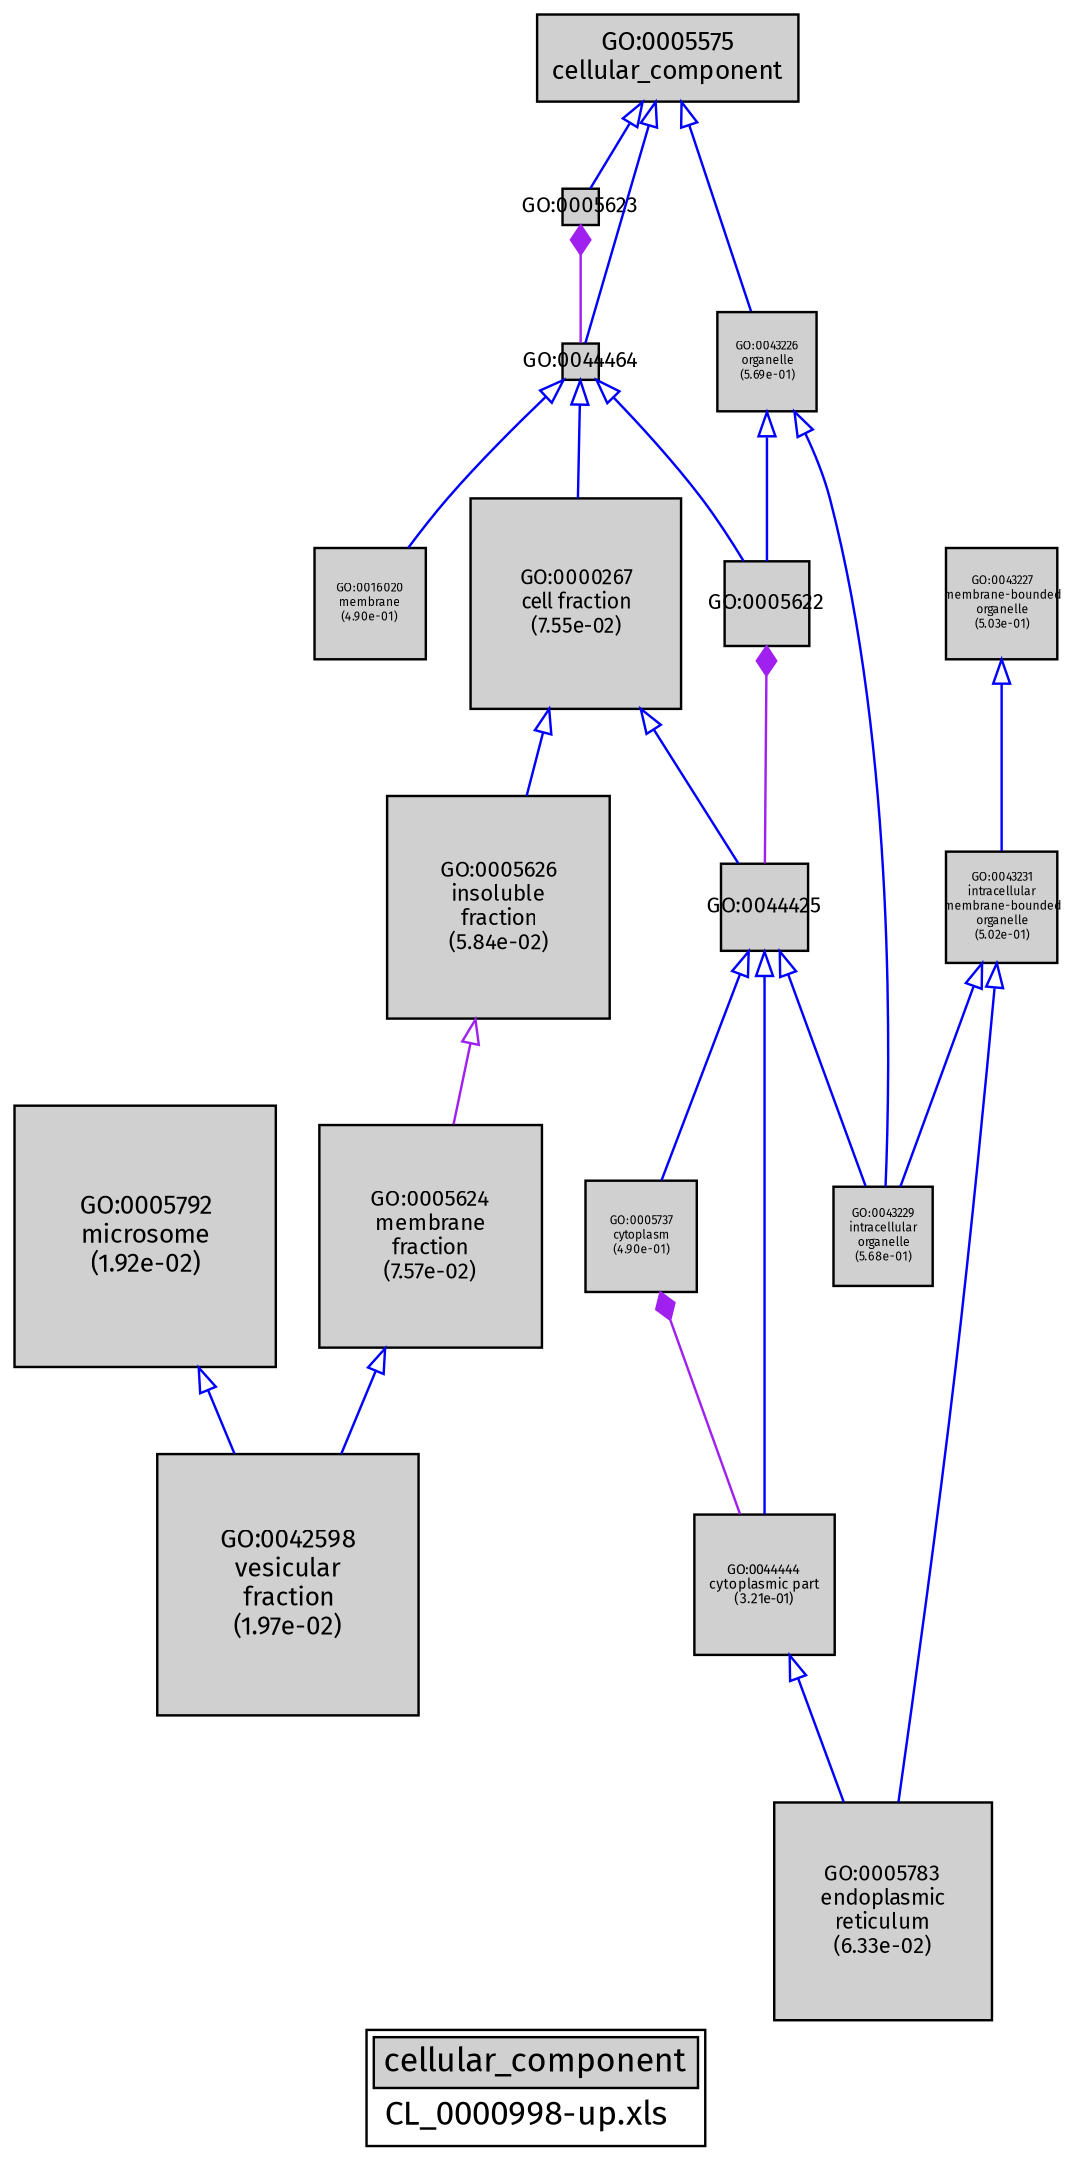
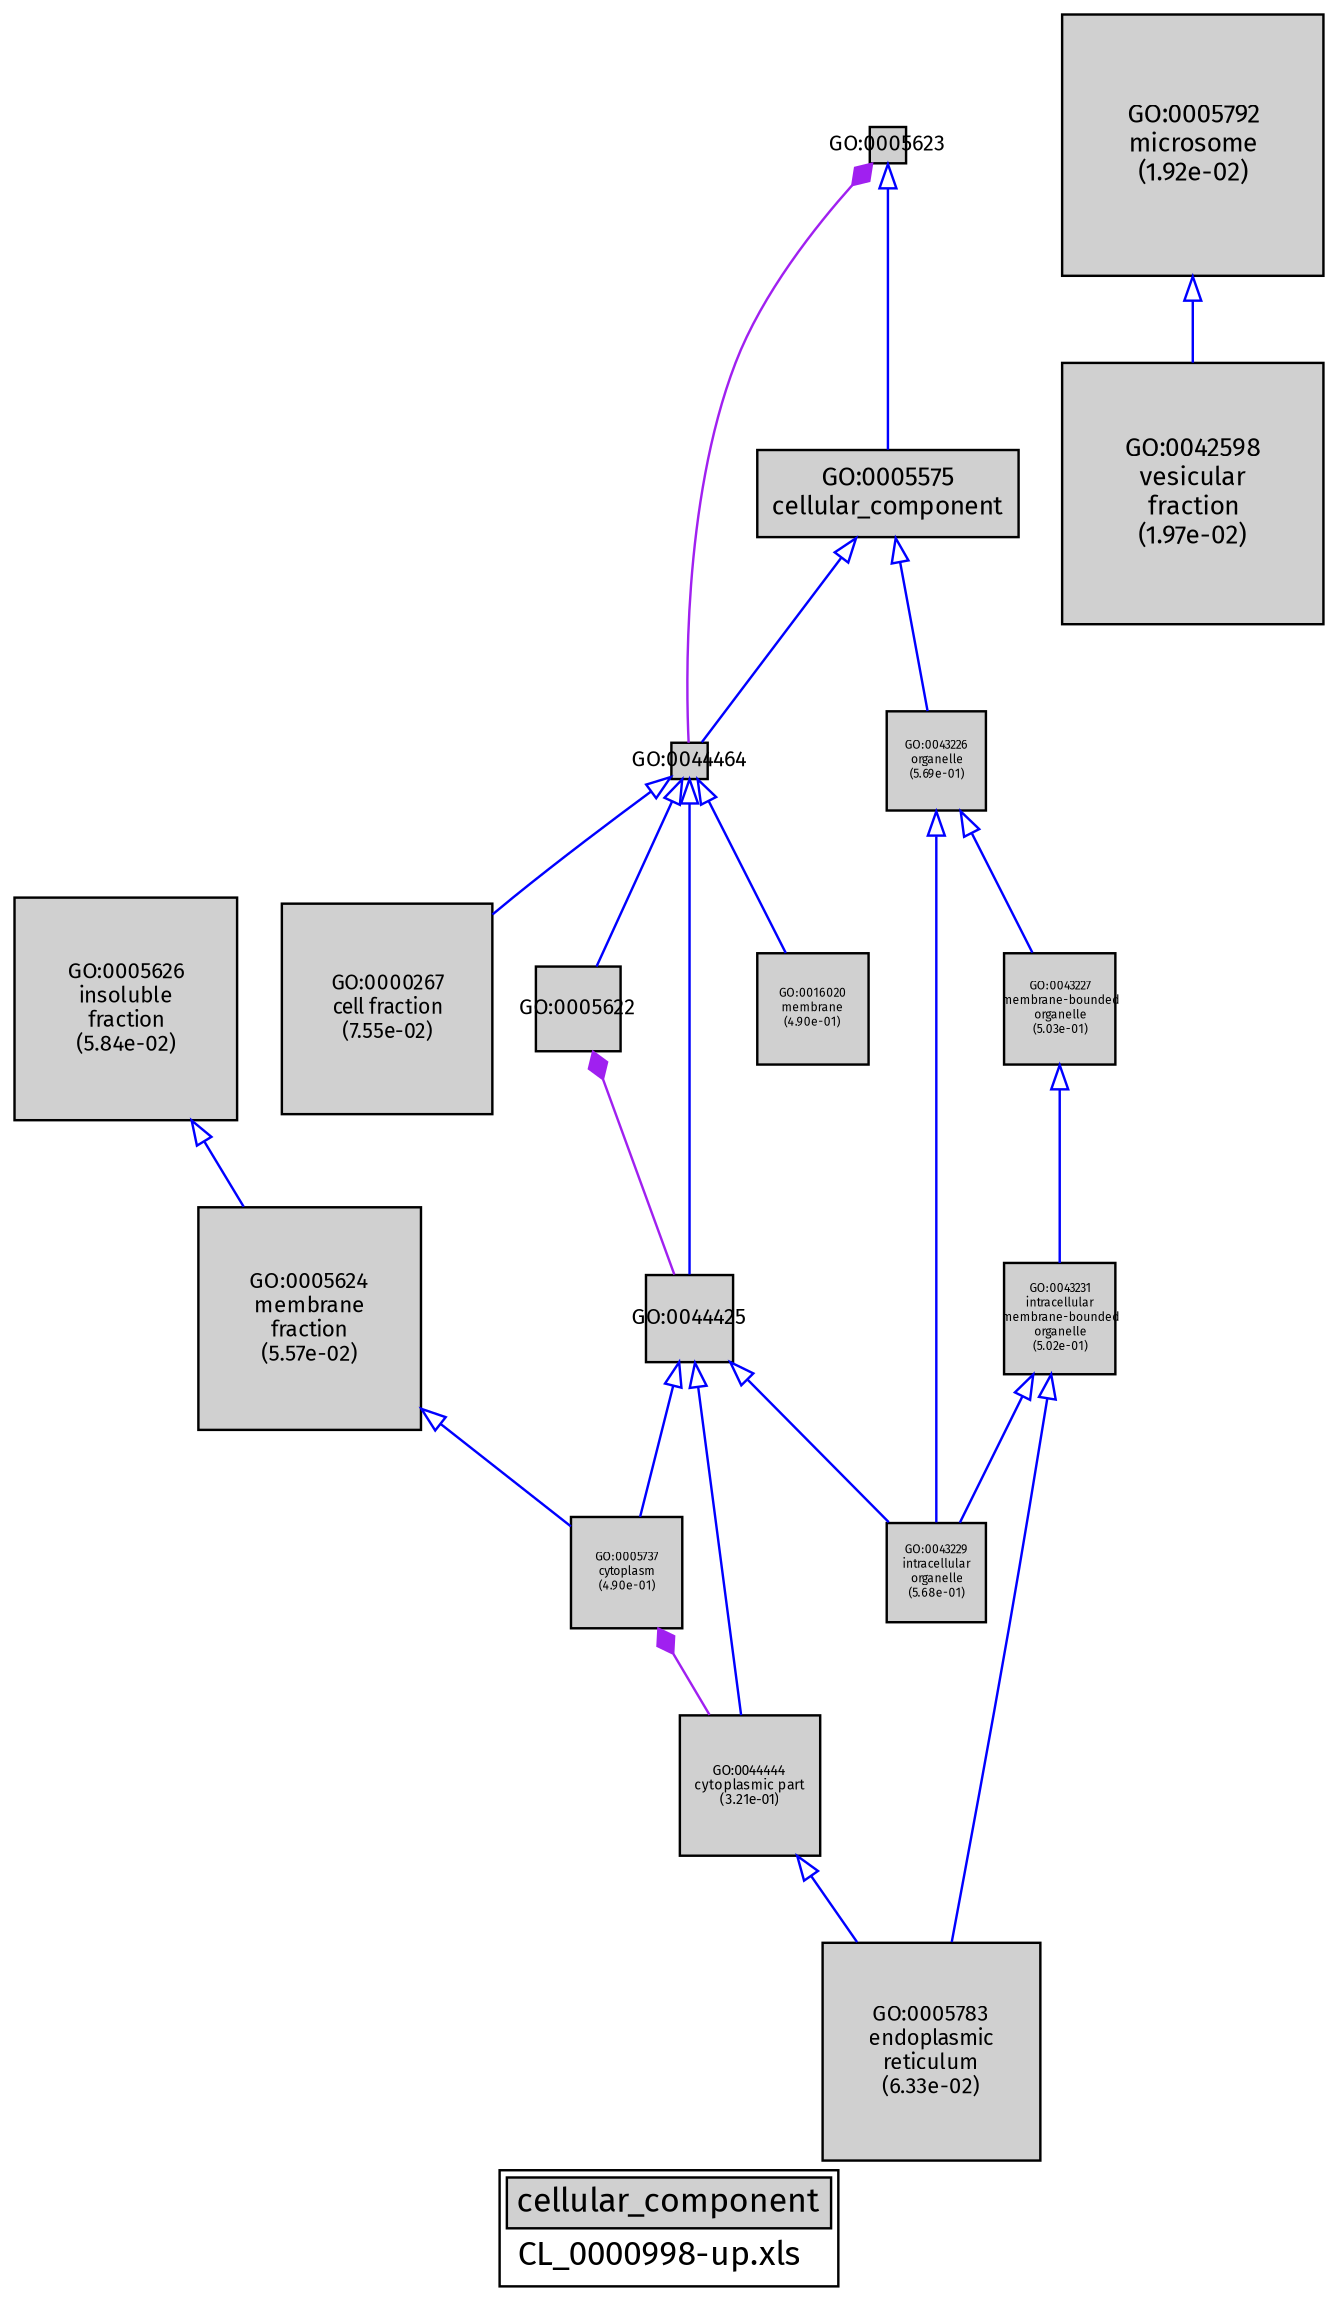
(610, 156) -> (888, 319)
(767, 499) -> (1002, 893)
(535, 764) -> none
(696, 797) -> (690, 1039)
(462, 1084) -> (224, 1174)
(431, 1272) -> (310, 1354)
(359, 1412) -> (506, 1475)
